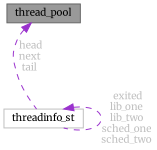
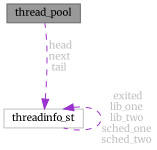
(16, 71) -> (47, 61)
